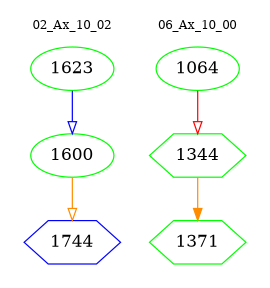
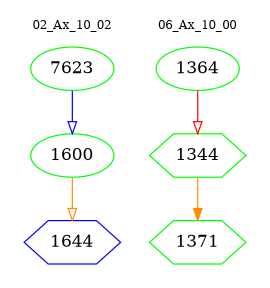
(72, 69) -> (72, 69)
(198, 69) -> (198, 69)
(72, 242) -> (72, 242)
